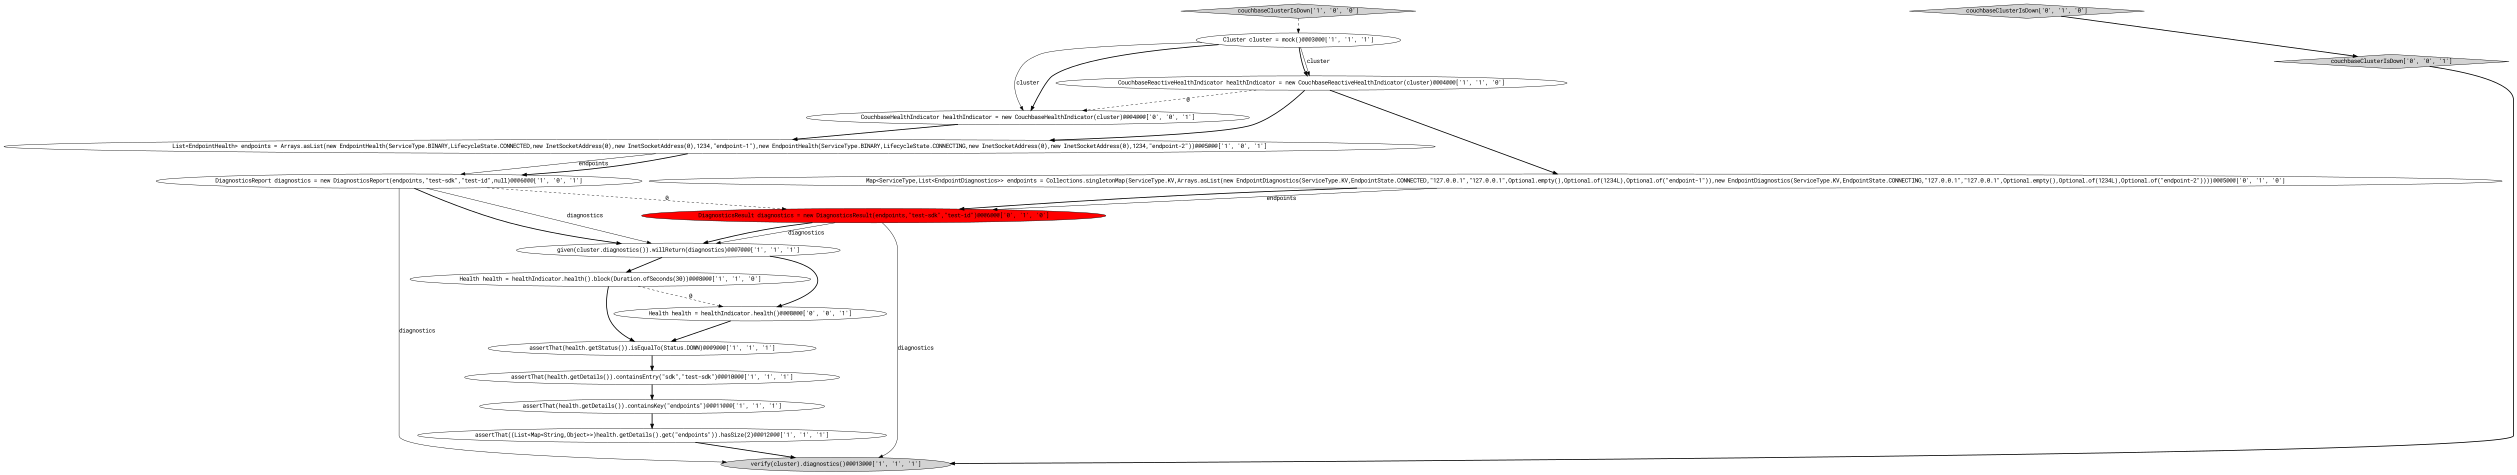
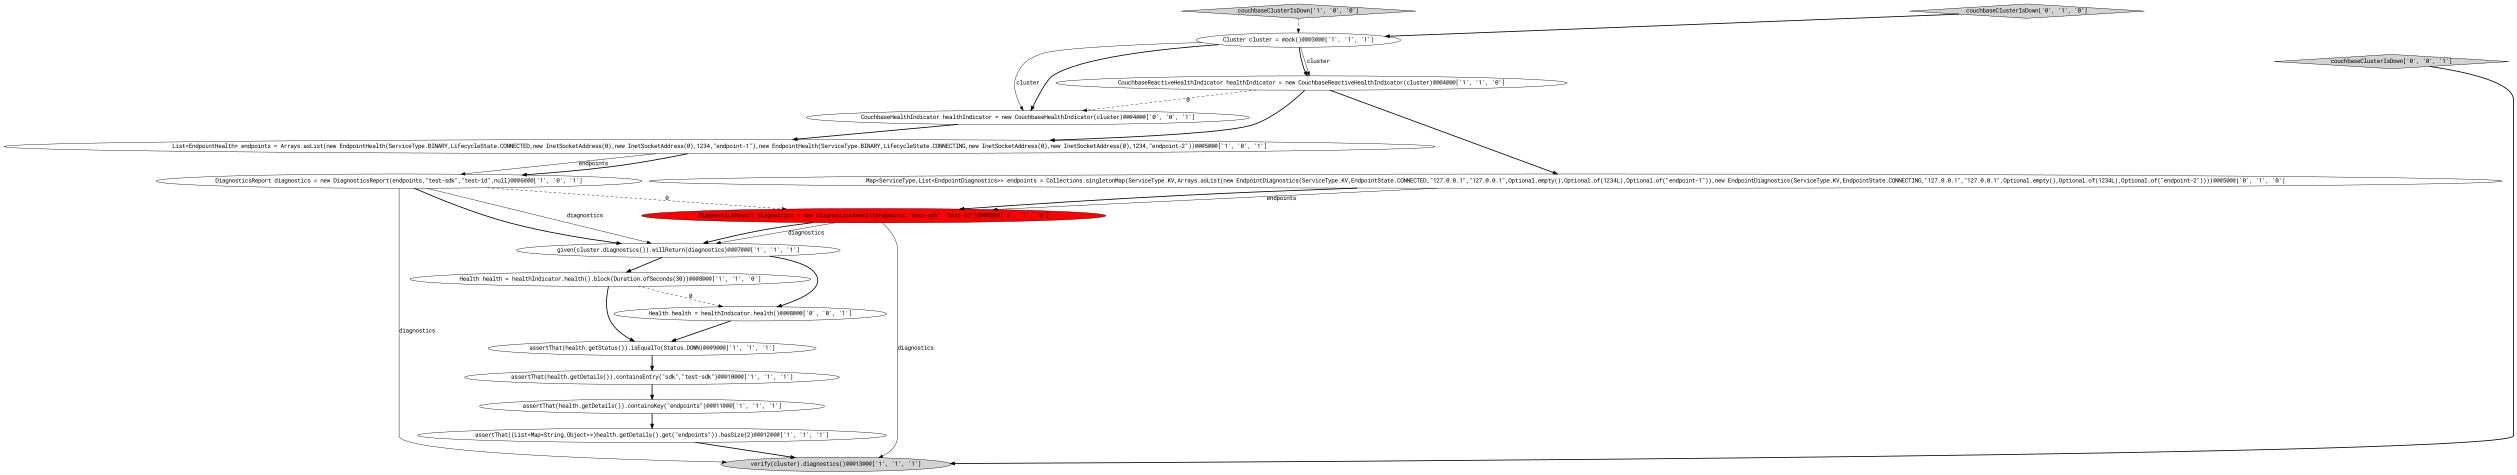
(2207, 36) -> (1674, 25)
